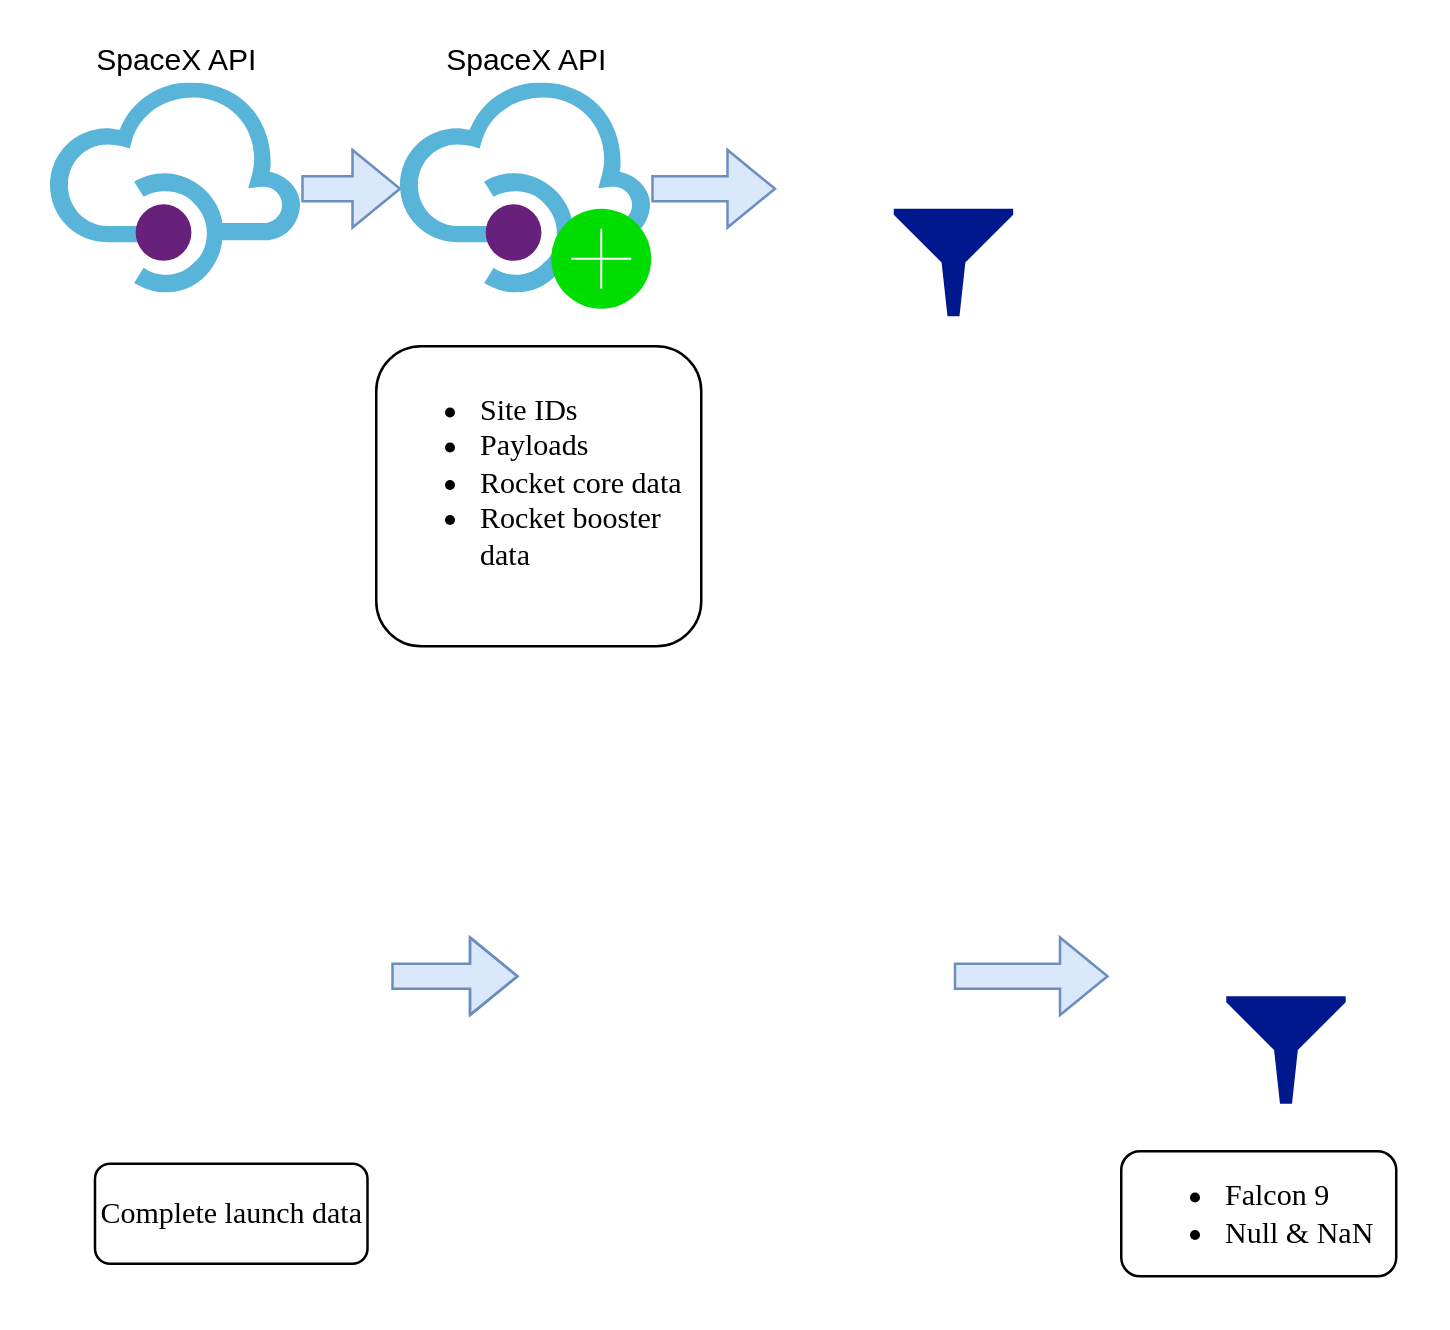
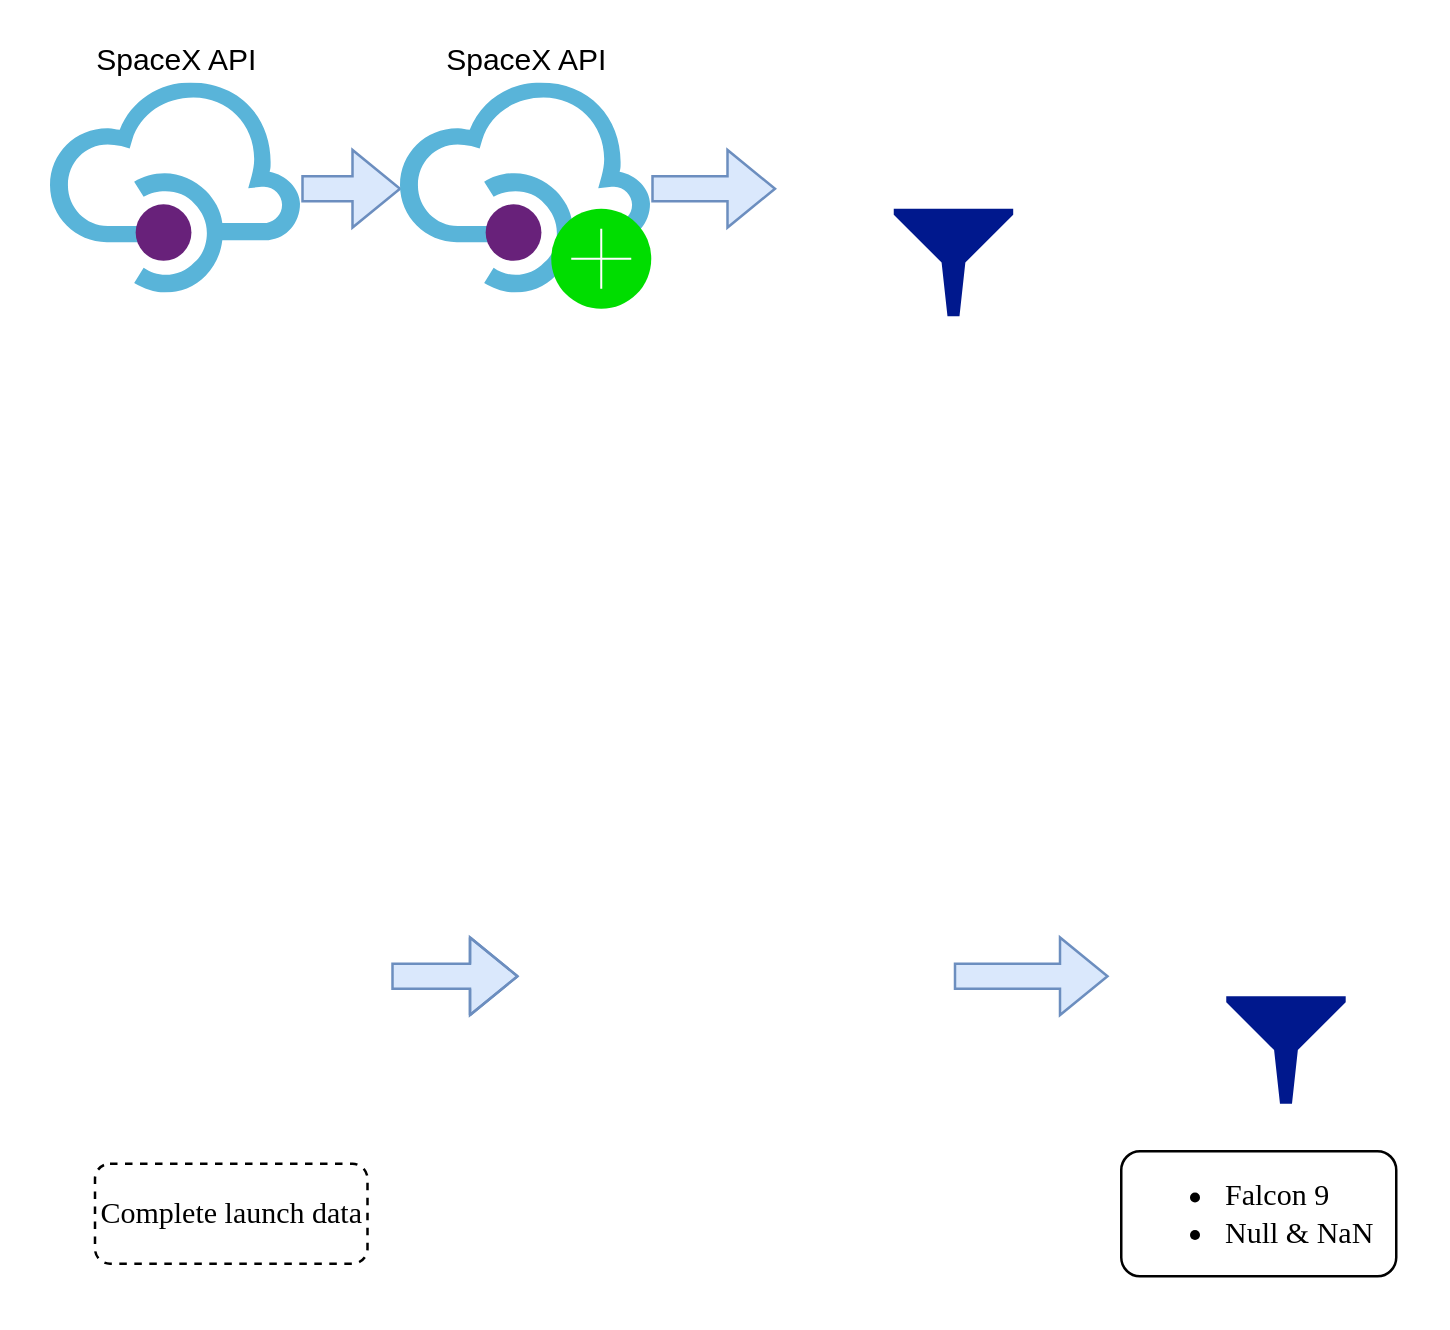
(539, 496) -> none
(231, 1214) -> (231, 1214)
